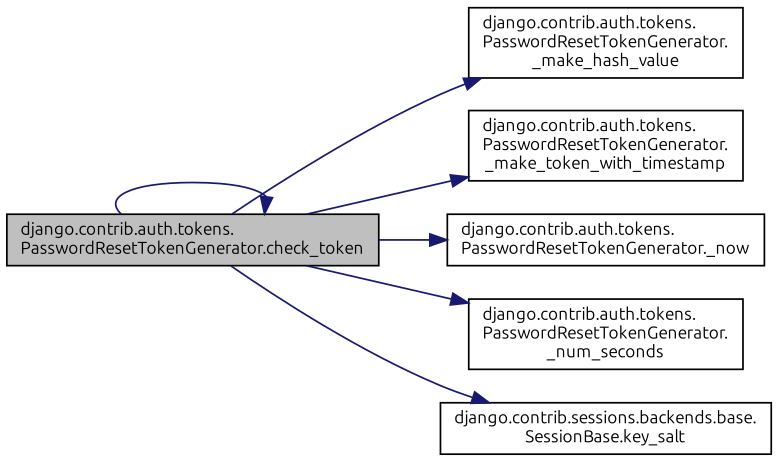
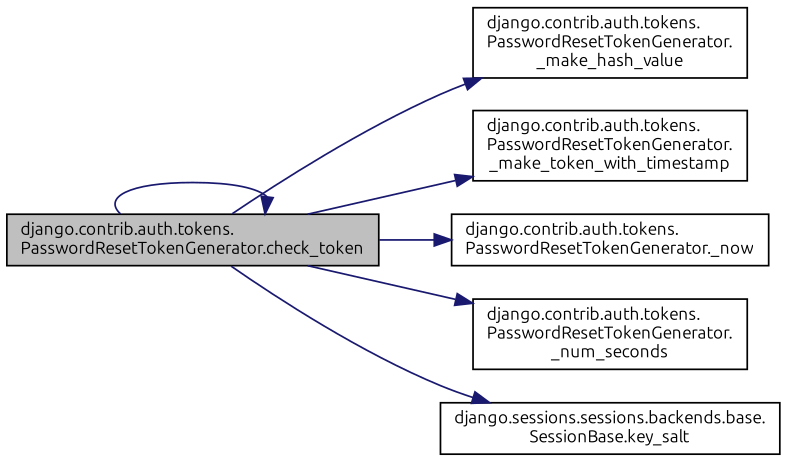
(606, 428) -> (610, 428)
